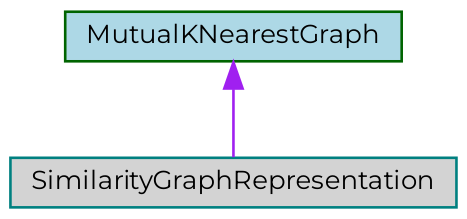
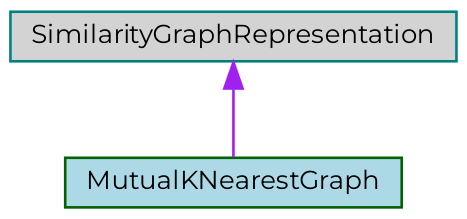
(233, 123) -> (233, 123)
